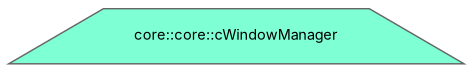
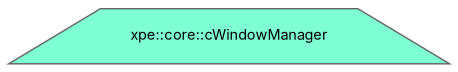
(236, 36) -> (229, 36)
